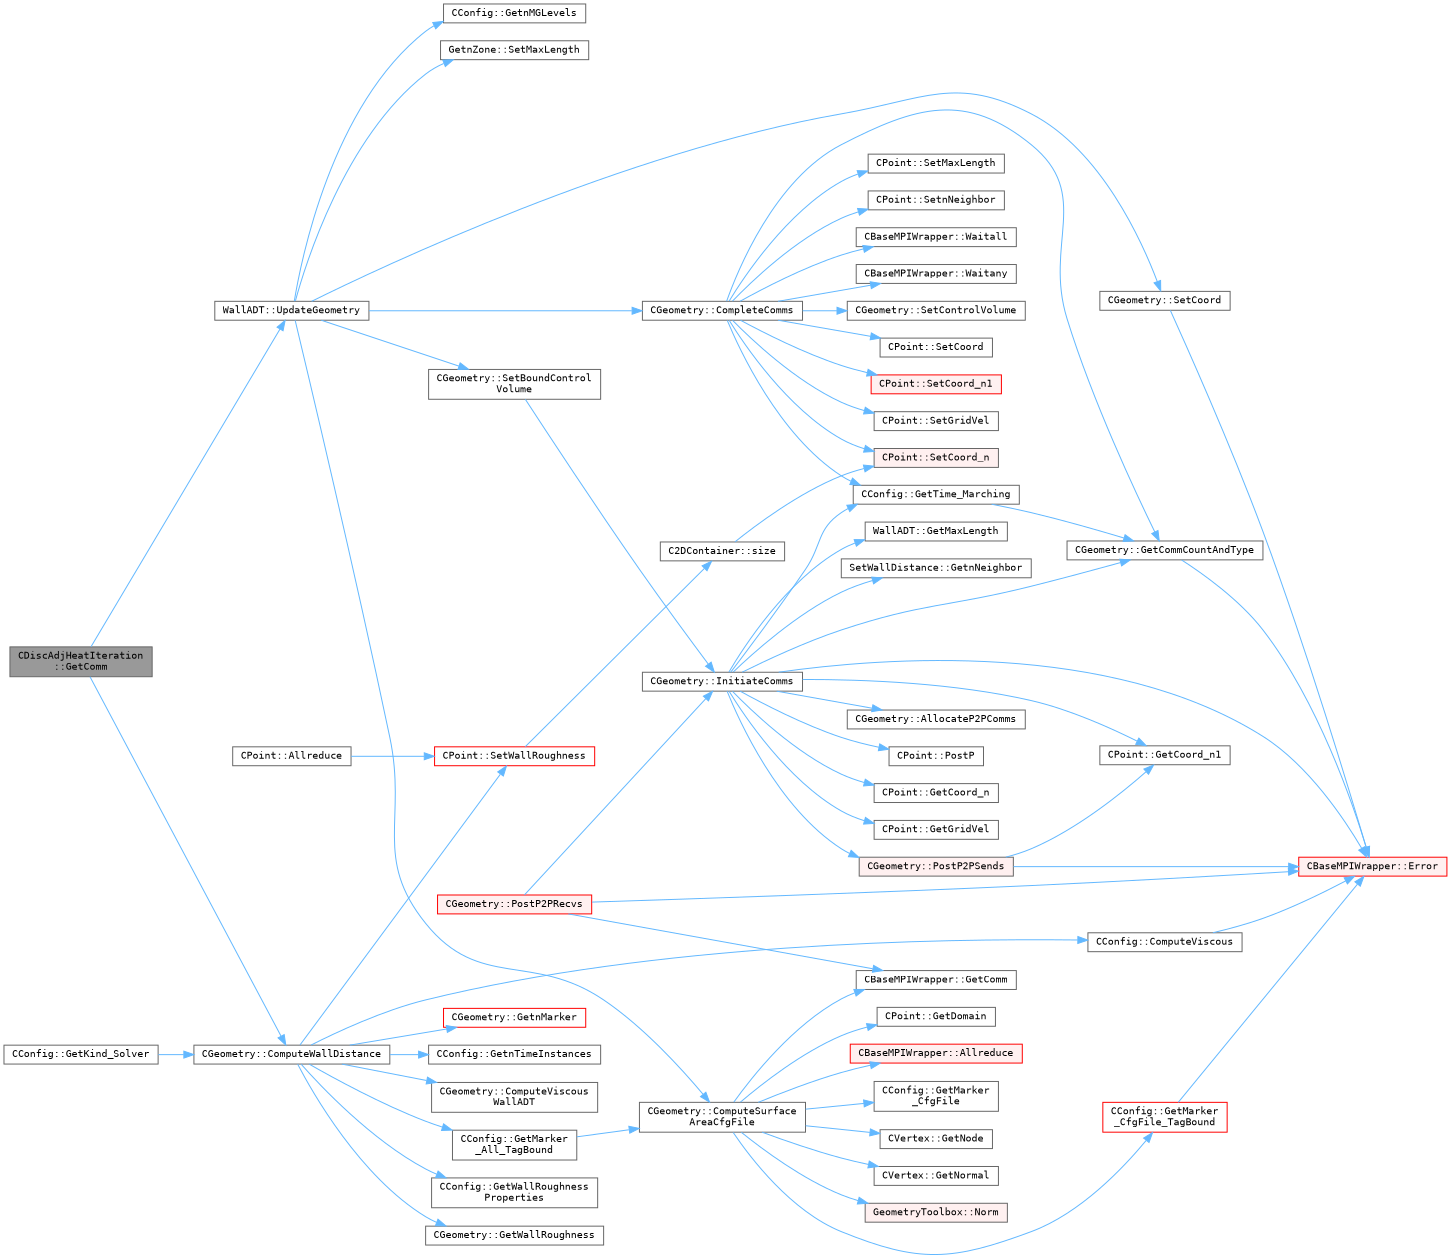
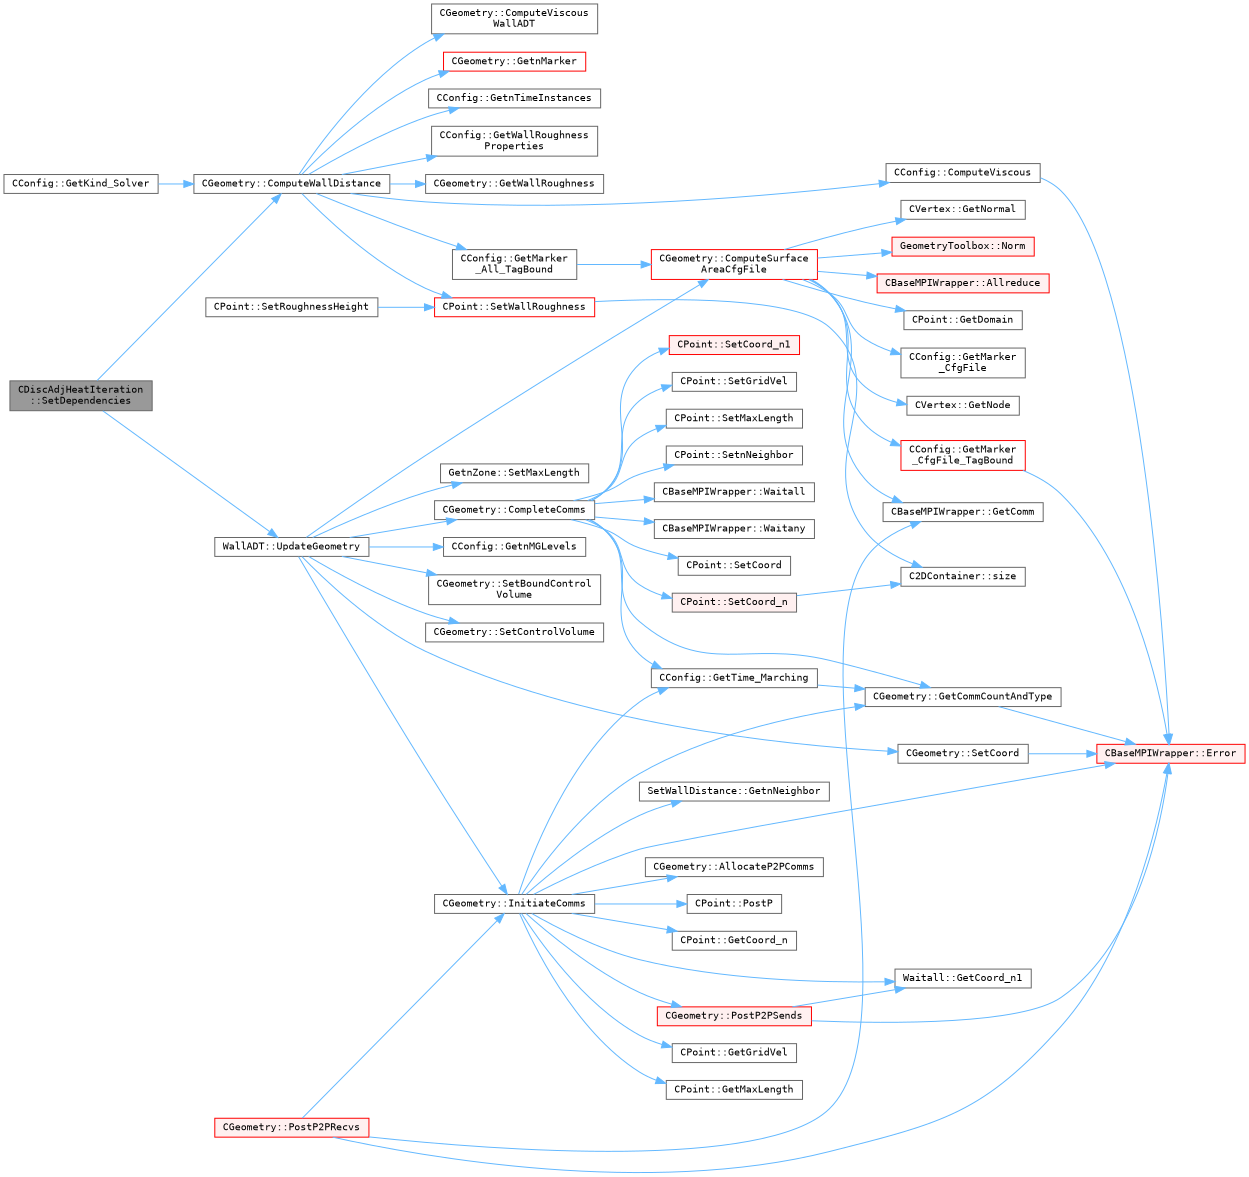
(820, 311) -> (377, 593)
(796, 499) -> (844, 590)
(936, 532) -> (734, 1090)
(615, 533) -> (398, 723)
(81, 662) -> (81, 396)
(1165, 755) -> (963, 979)
(292, 756) -> (292, 307)
(936, 867) -> (734, 1016)
(722, 1117) -> (734, 265)
(936, 1213) -> (963, 247)
